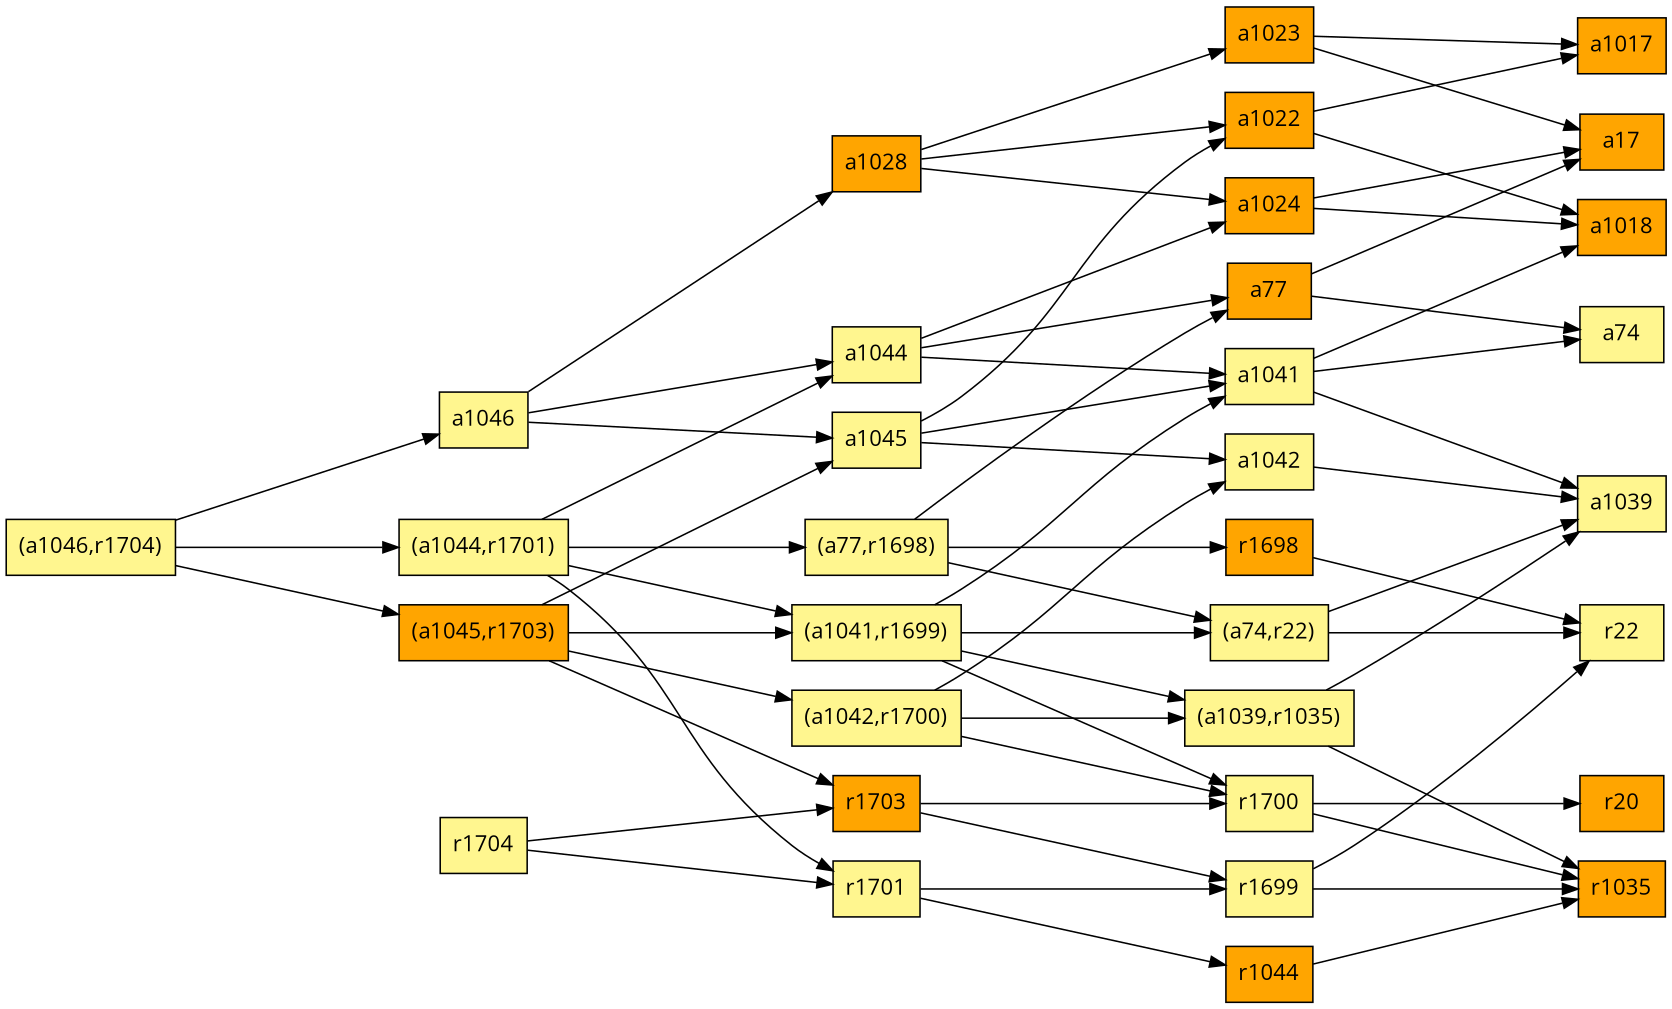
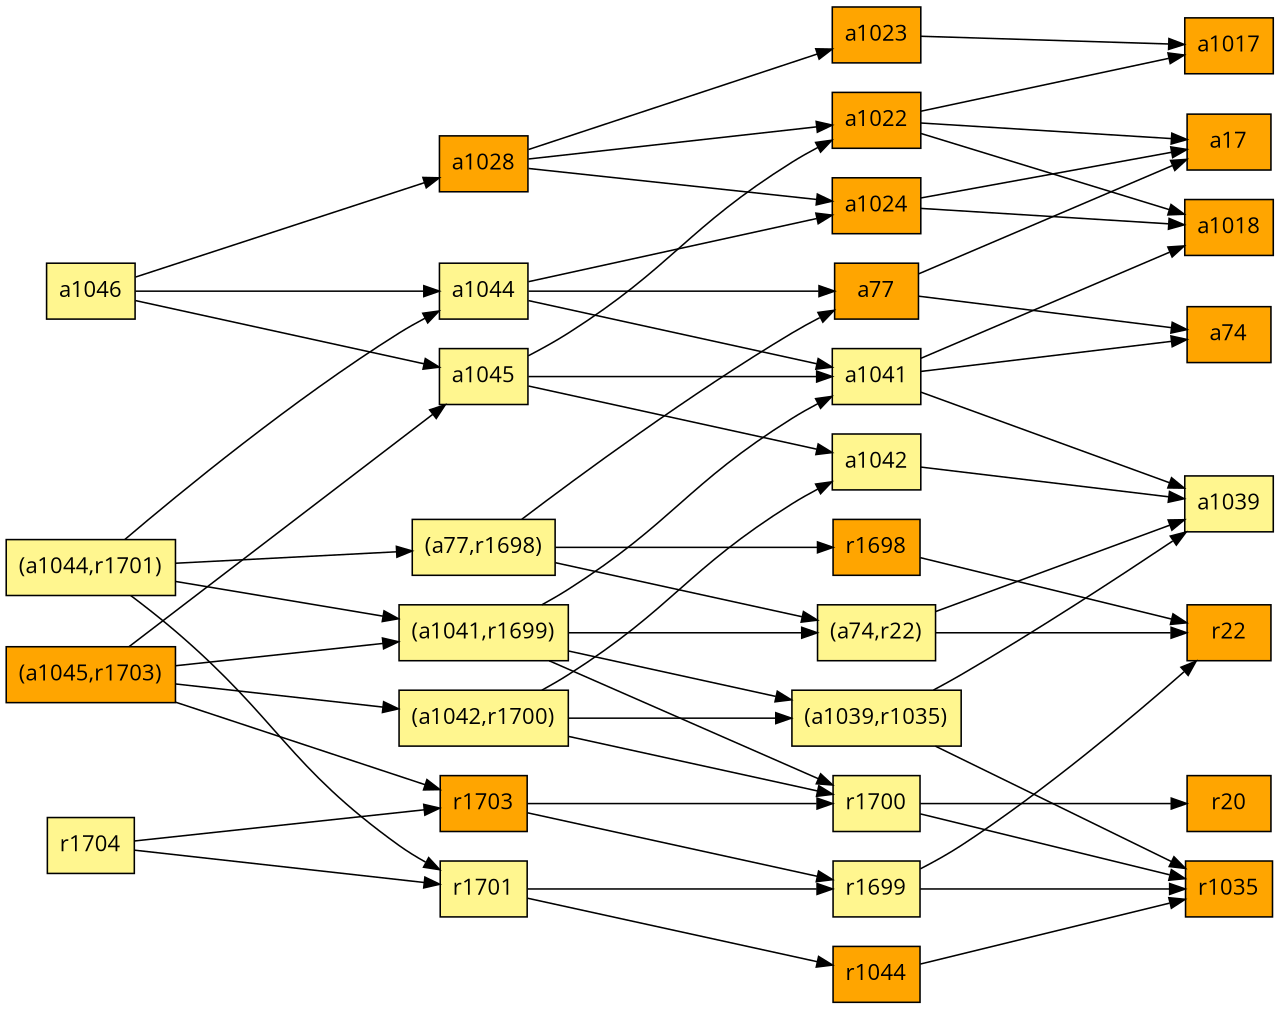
(1458, 92) -> (1046, 131)
(1622, 335) -> (1229, 335)
(91, 547) -> none
(1622, 633) -> (1229, 633)
